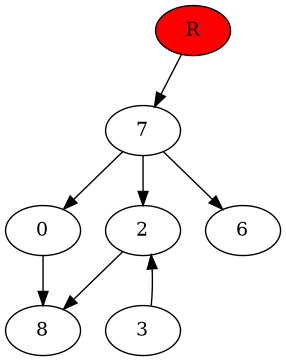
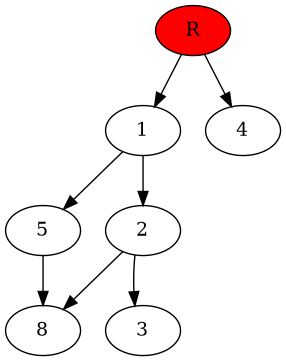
(143, 131) -> (143, 131)
none -> (243, 131)
(43, 231) -> (43, 231)
(243, 231) -> none
(152, 287) -> (134, 273)
